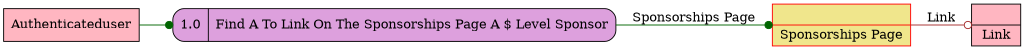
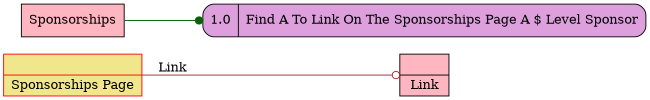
(71, 25) -> (73, 20)
(690, 25) -> none
